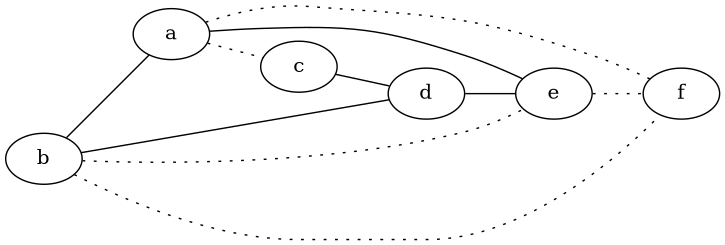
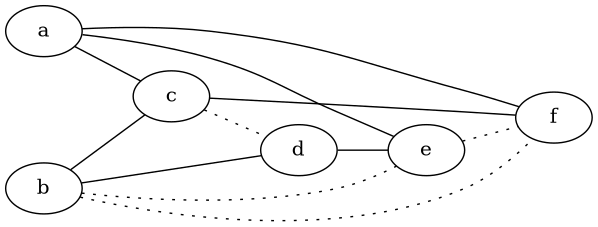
(432, 16) -> (304, 46)
(235, 50) -> (108, 64)
(363, 80) -> (235, 123)
(108, 96) -> (108, 142)
none -> (363, 106)
